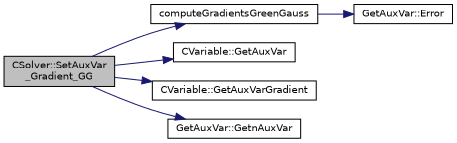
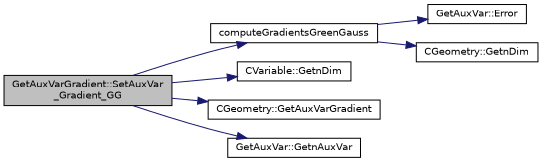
(234, 52) -> (294, 71)
none -> (477, 52)
(59, 71) -> (88, 90)
(234, 90) -> (294, 110)
